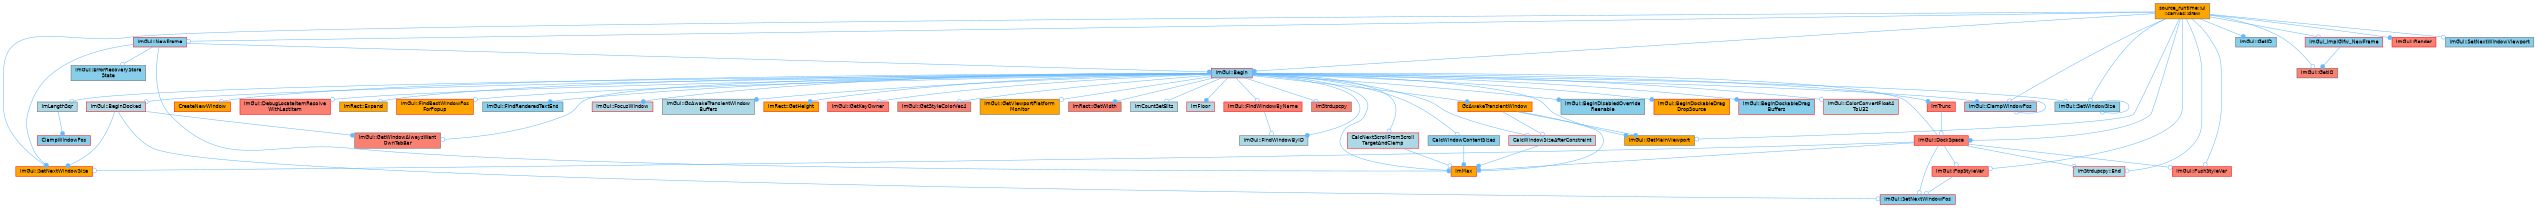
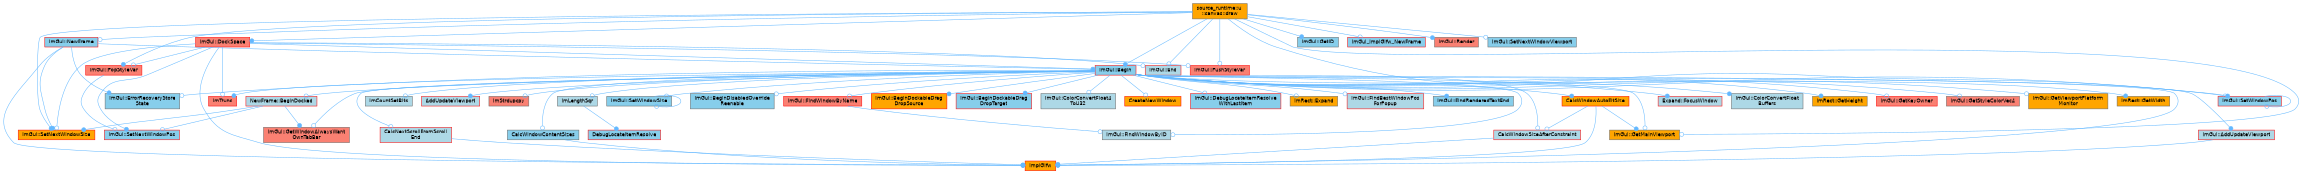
(1015, 20) -> (445, 19)
(2414, 42) -> (1456, 42)
(2122, 52) -> none
(138, 55) -> (81, 75)
(2317, 73) -> none
none -> (639, 75)
(1405, 85) -> (937, 80)
(1490, 89) -> (1403, 79)
(1344, 91) -> (1522, 101)
(116, 107) -> (281, 101)
(285, 107) -> (1236, 101)
(435, 107) -> (1385, 101)
(623, 107) -> (1690, 101)
(708, 107) -> (1767, 101)
(791, 107) -> (1840, 101)
(1095, 107) -> (2143, 101)
(1201, 107) -> (451, 101)
(1495, 107) -> (1595, 101)
(1777, 107) -> (994, 101)
(1861, 107) -> (1078, 101)
(2000, 107) -> (2250, 101)
(1941, 122) -> (223, 70)
none -> (2236, 135)
(64, 141) -> (624, 135)
(1383, 141) -> (416, 135)
(2138, 143) -> (441, 22)
(1927, 167) -> (133, 79)
(1464, 171) -> (1040, 166)
(2099, 171) -> (1163, 70)
